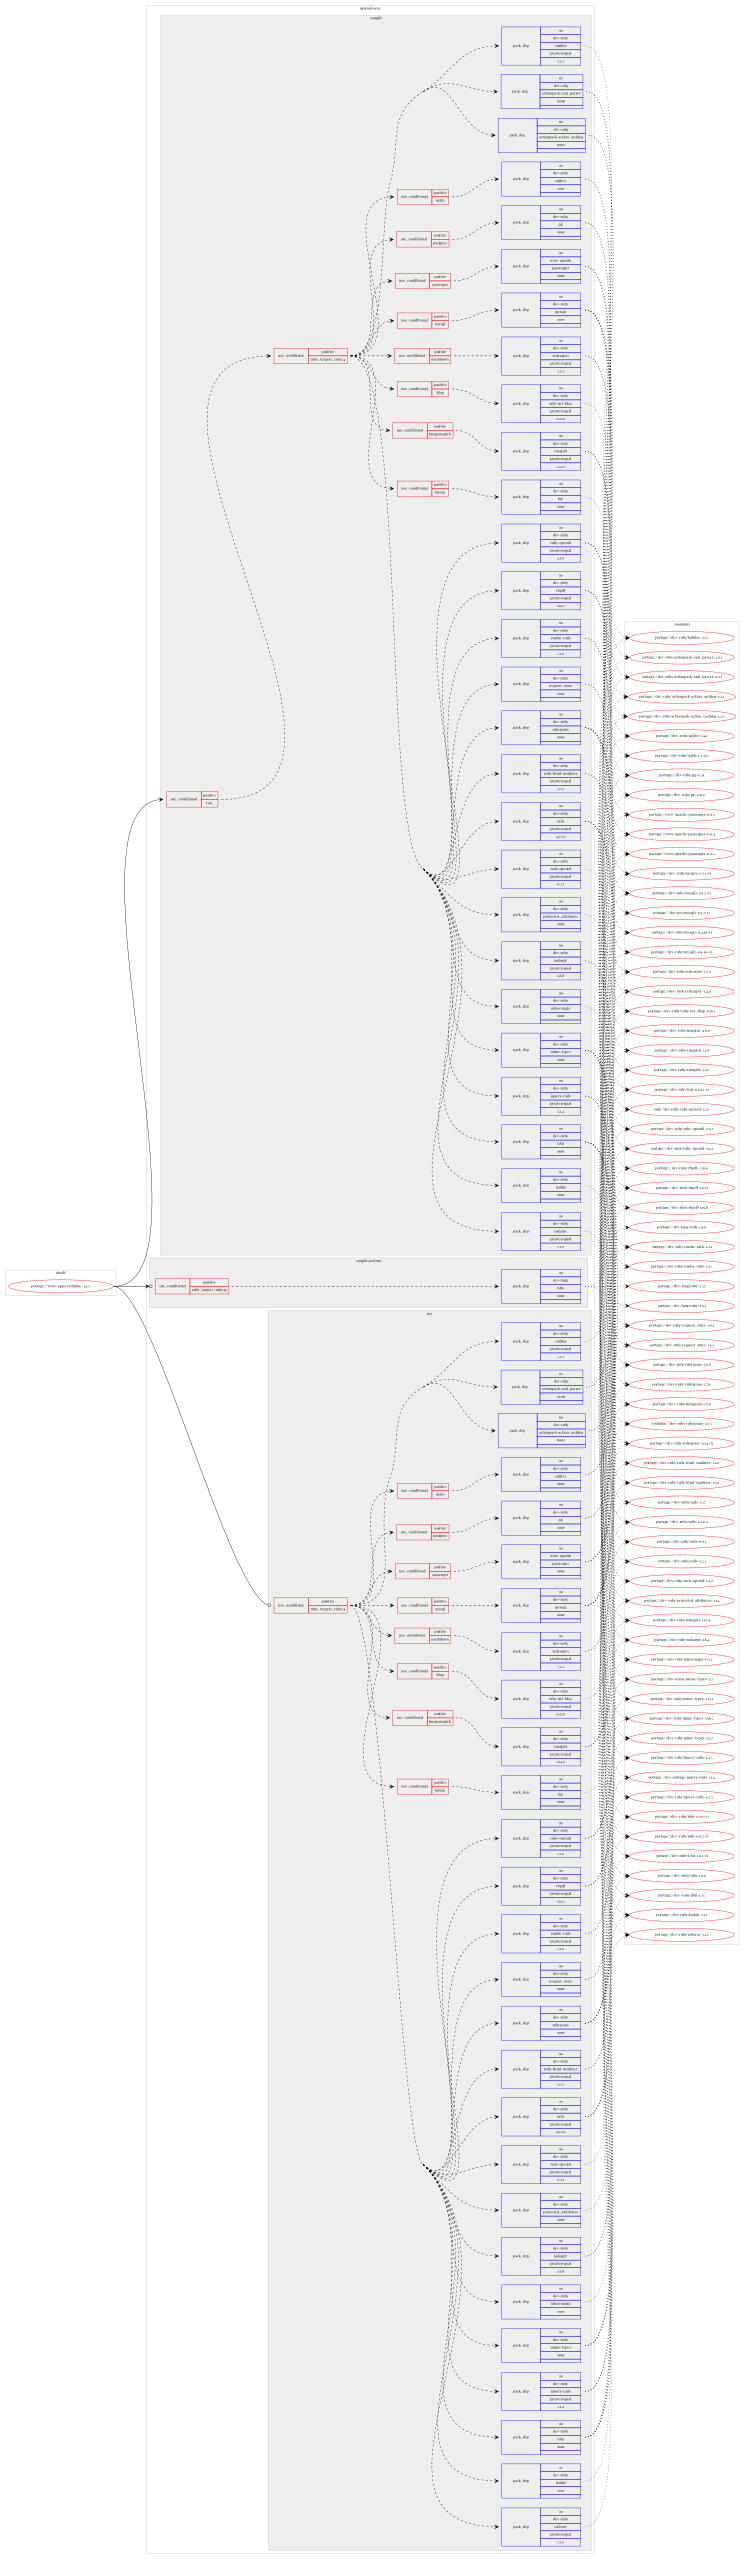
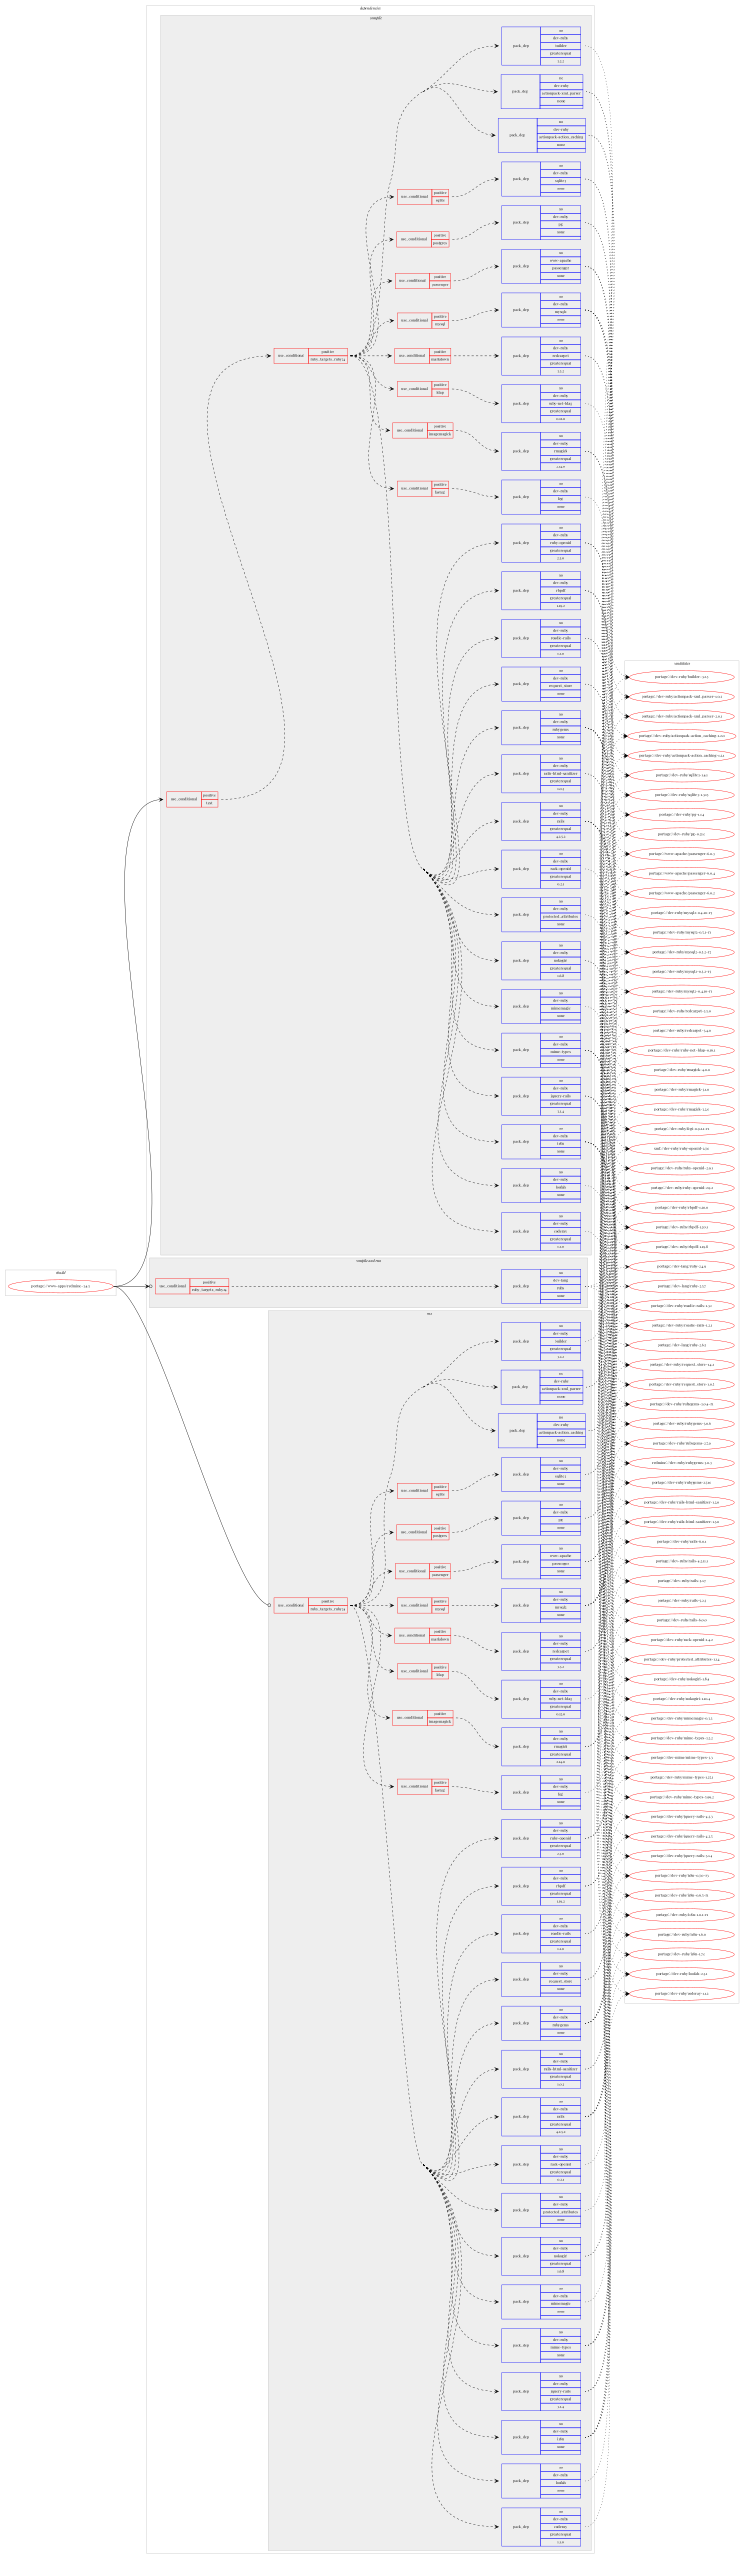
(682, 913) -> (682, 972)
none -> (682, 1620)
(682, 1778) -> (682, 1856)
